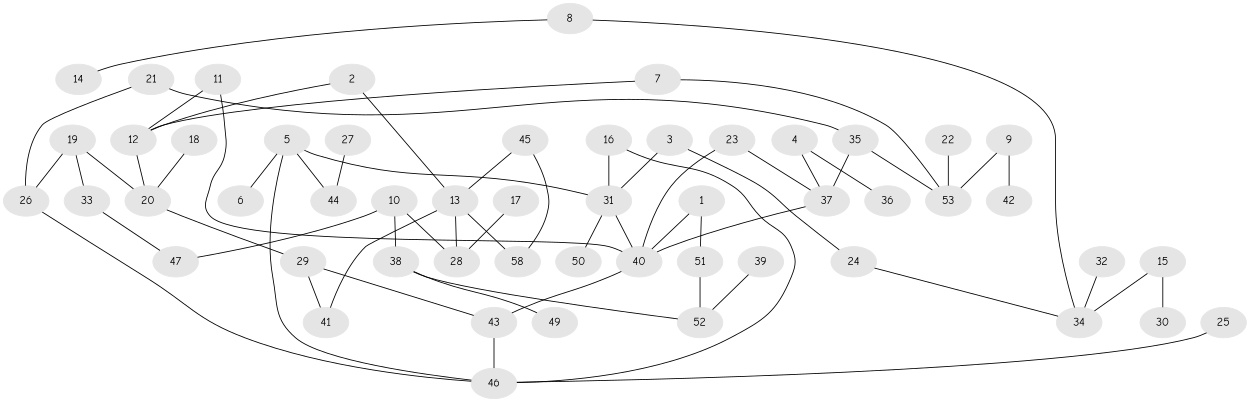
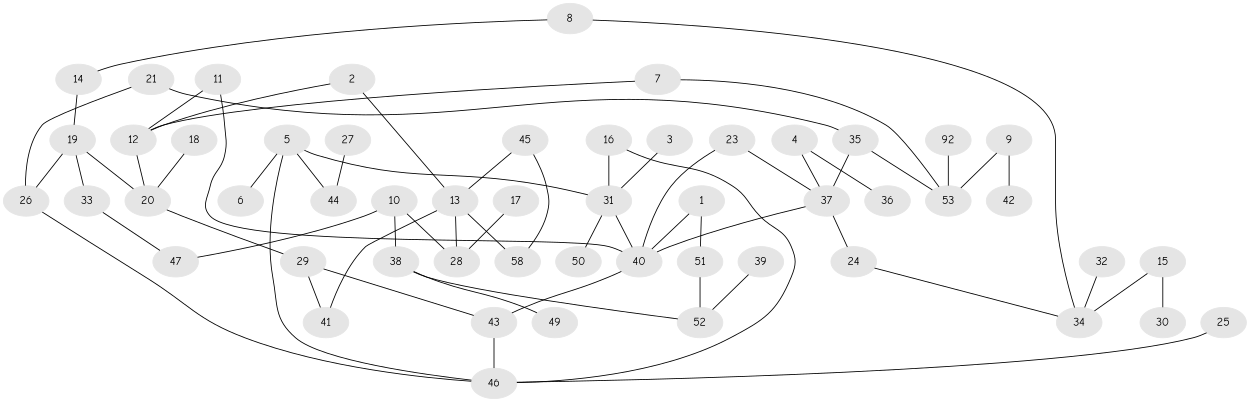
none -> (75, 114)
(948, 140) -> (948, 140)
(769, 192) -> (840, 231)
